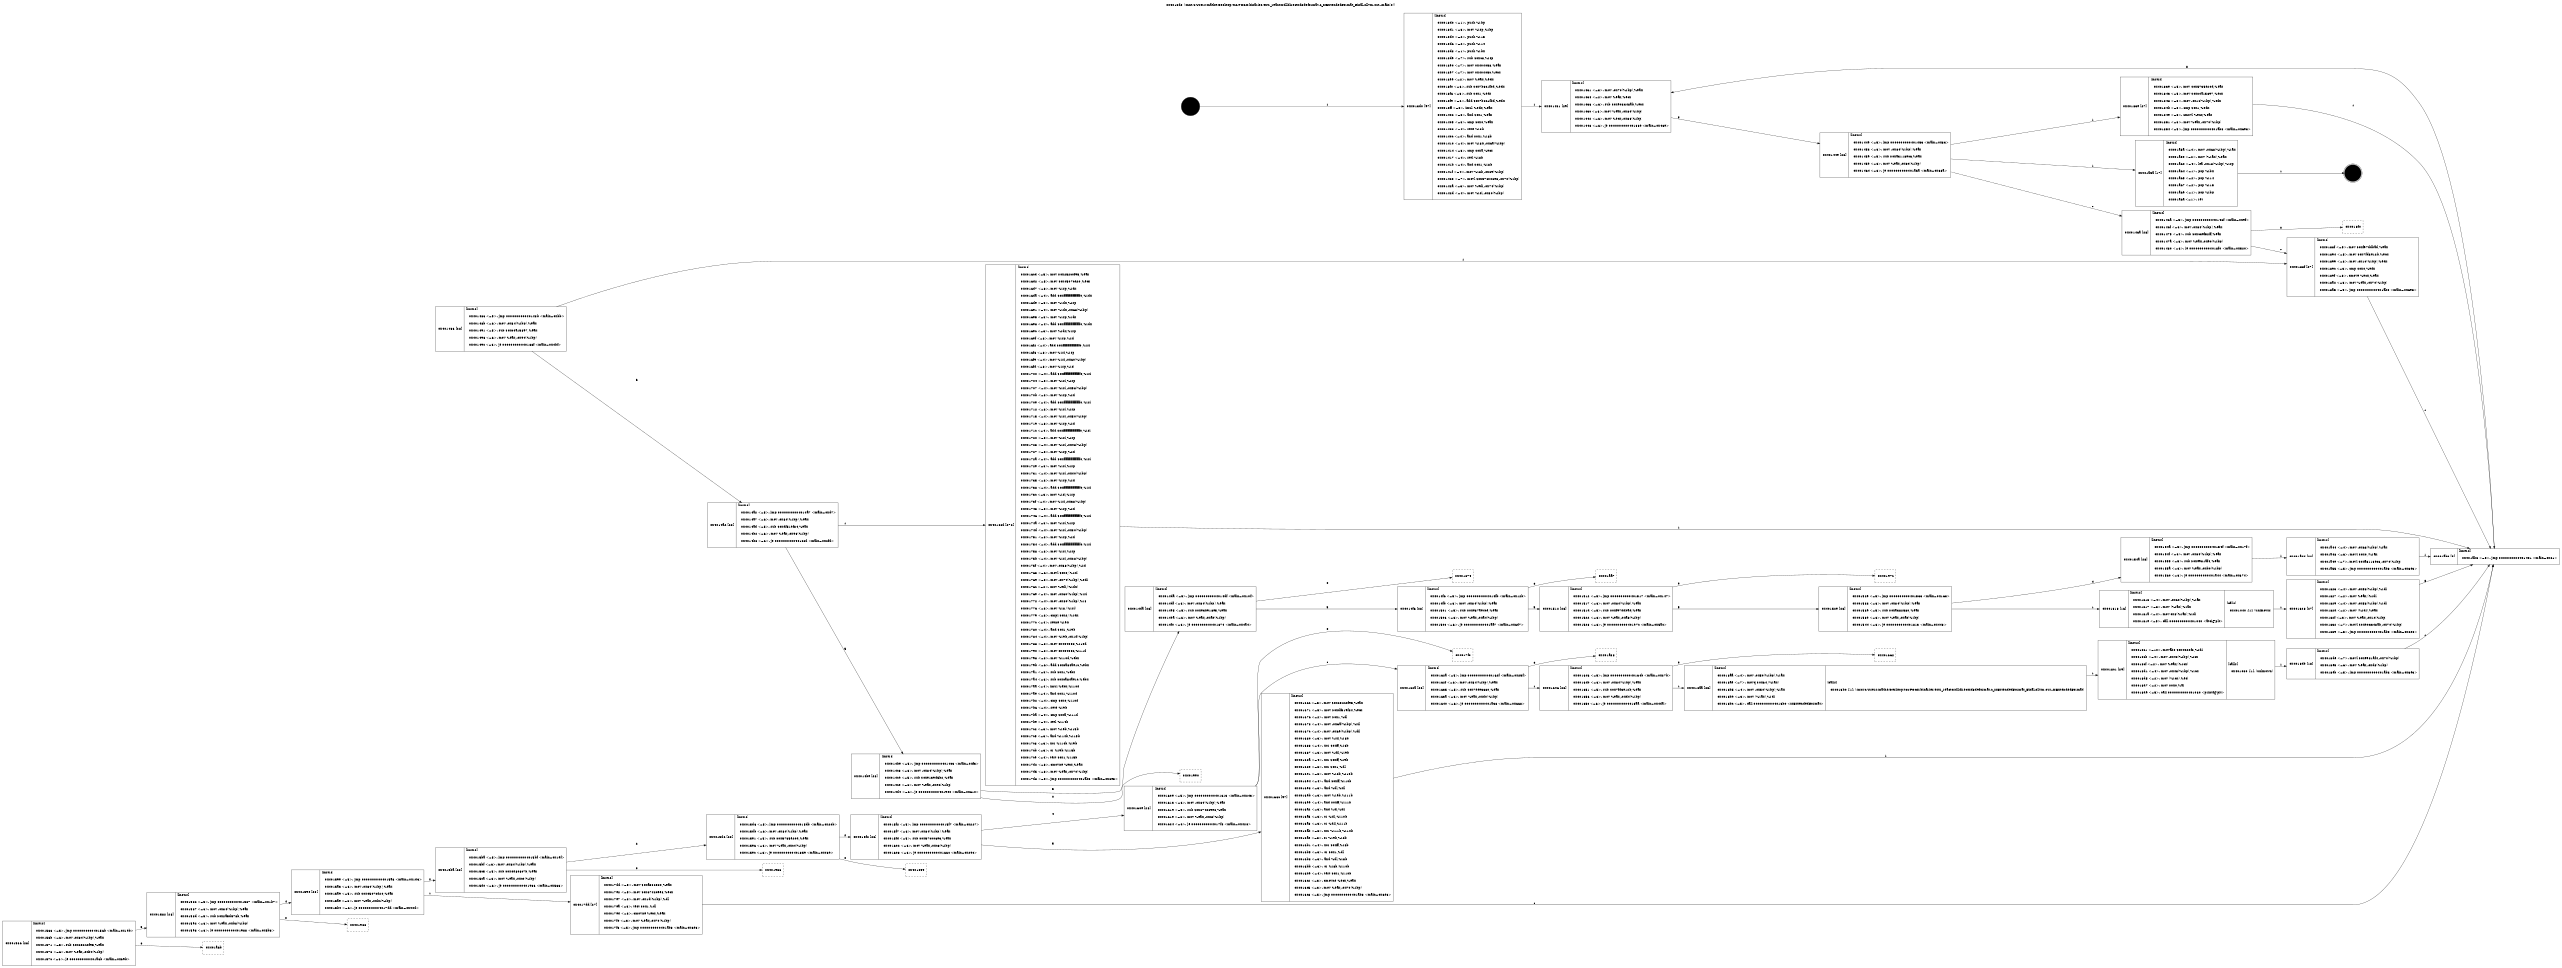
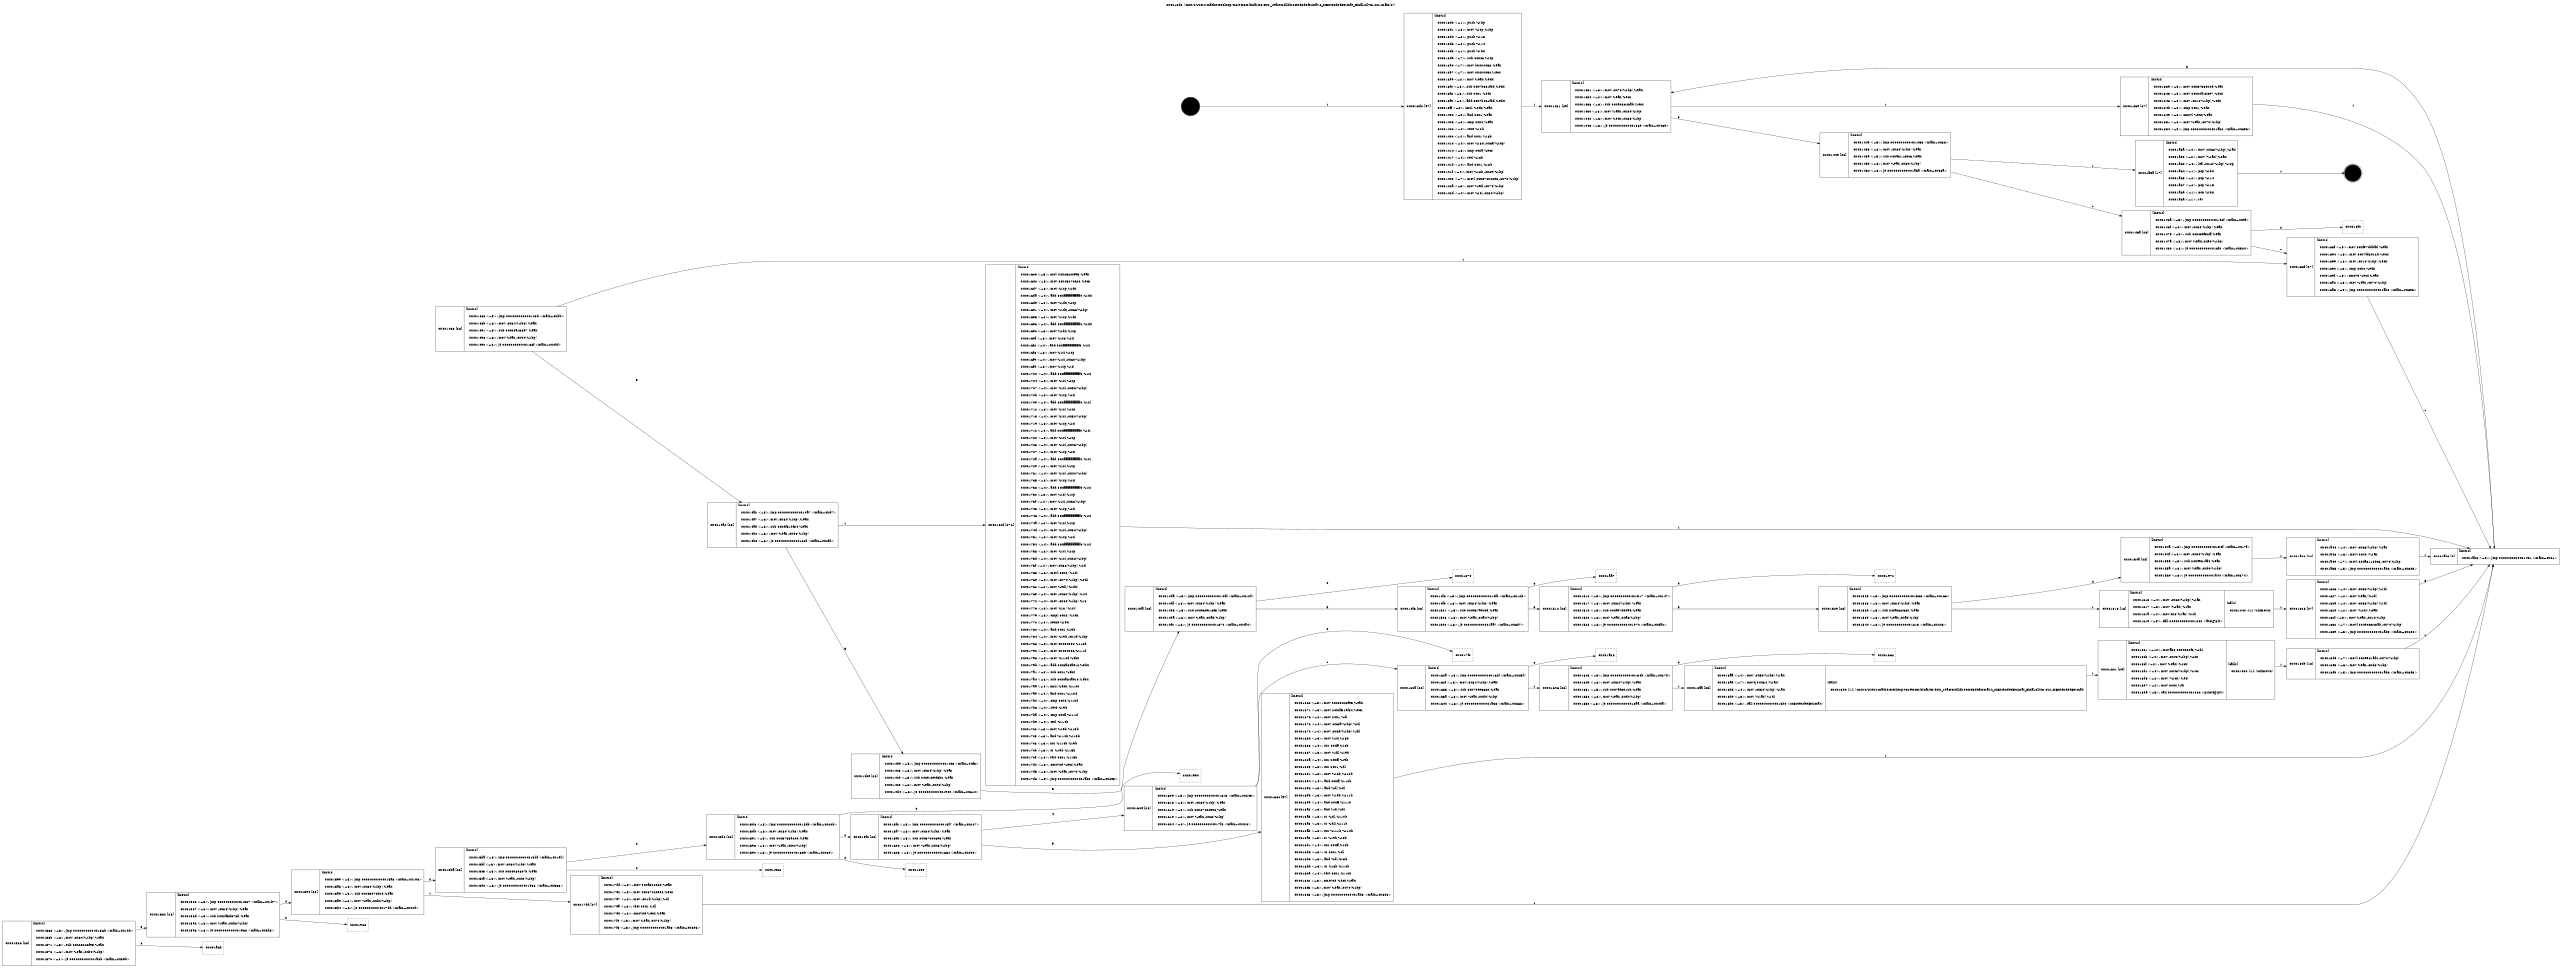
(2034, 131) -> (1894, 106)
(1086, 803) -> (1018, 810)
